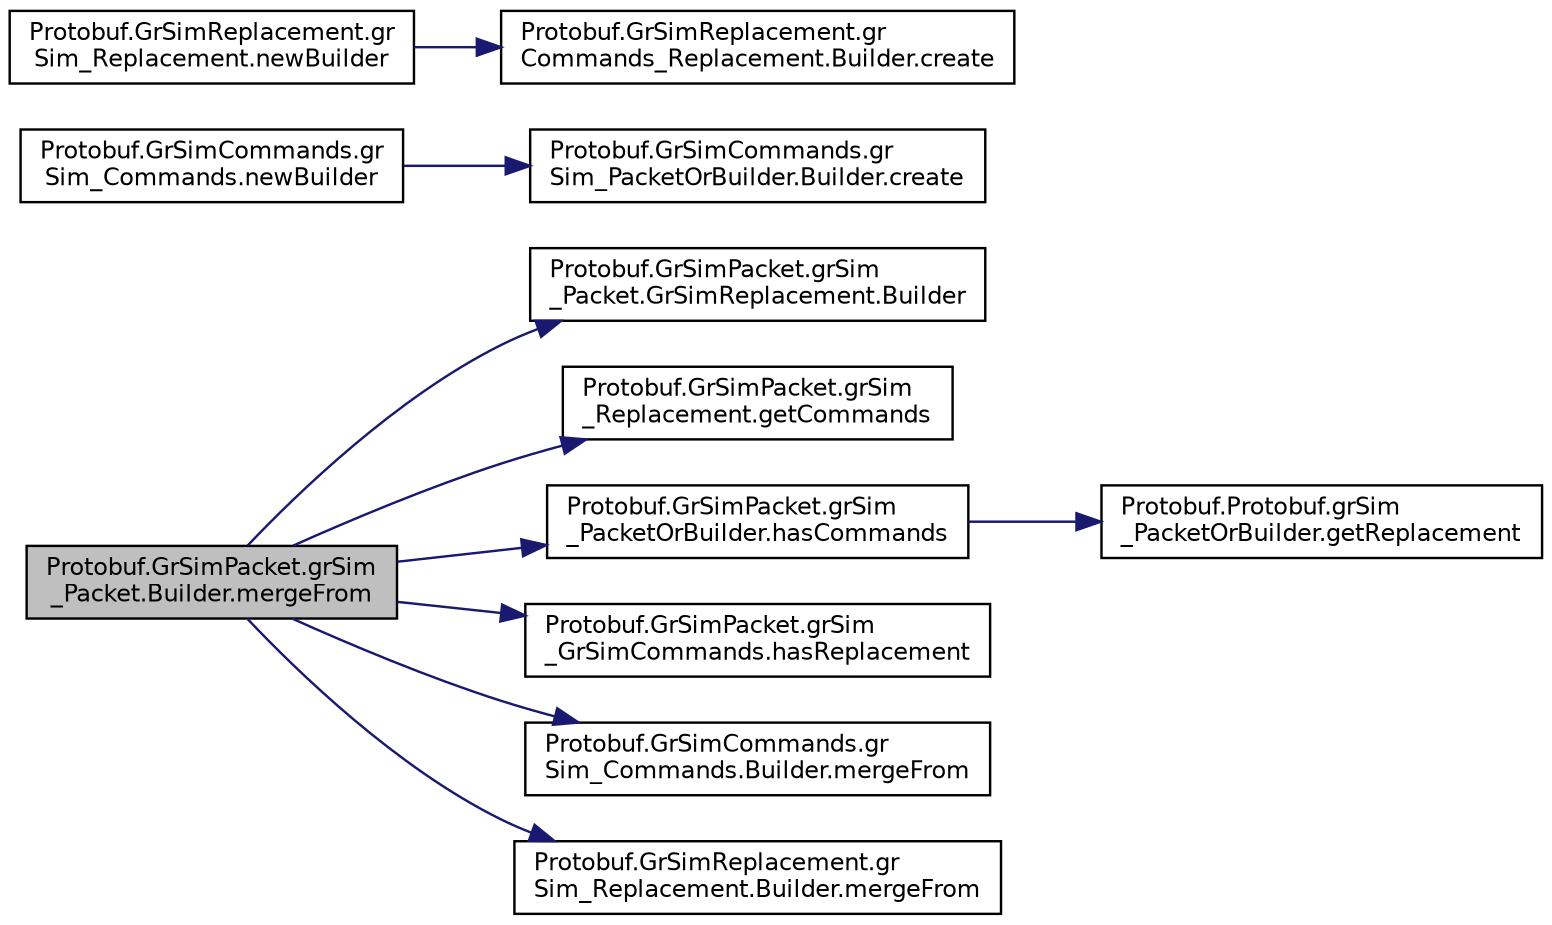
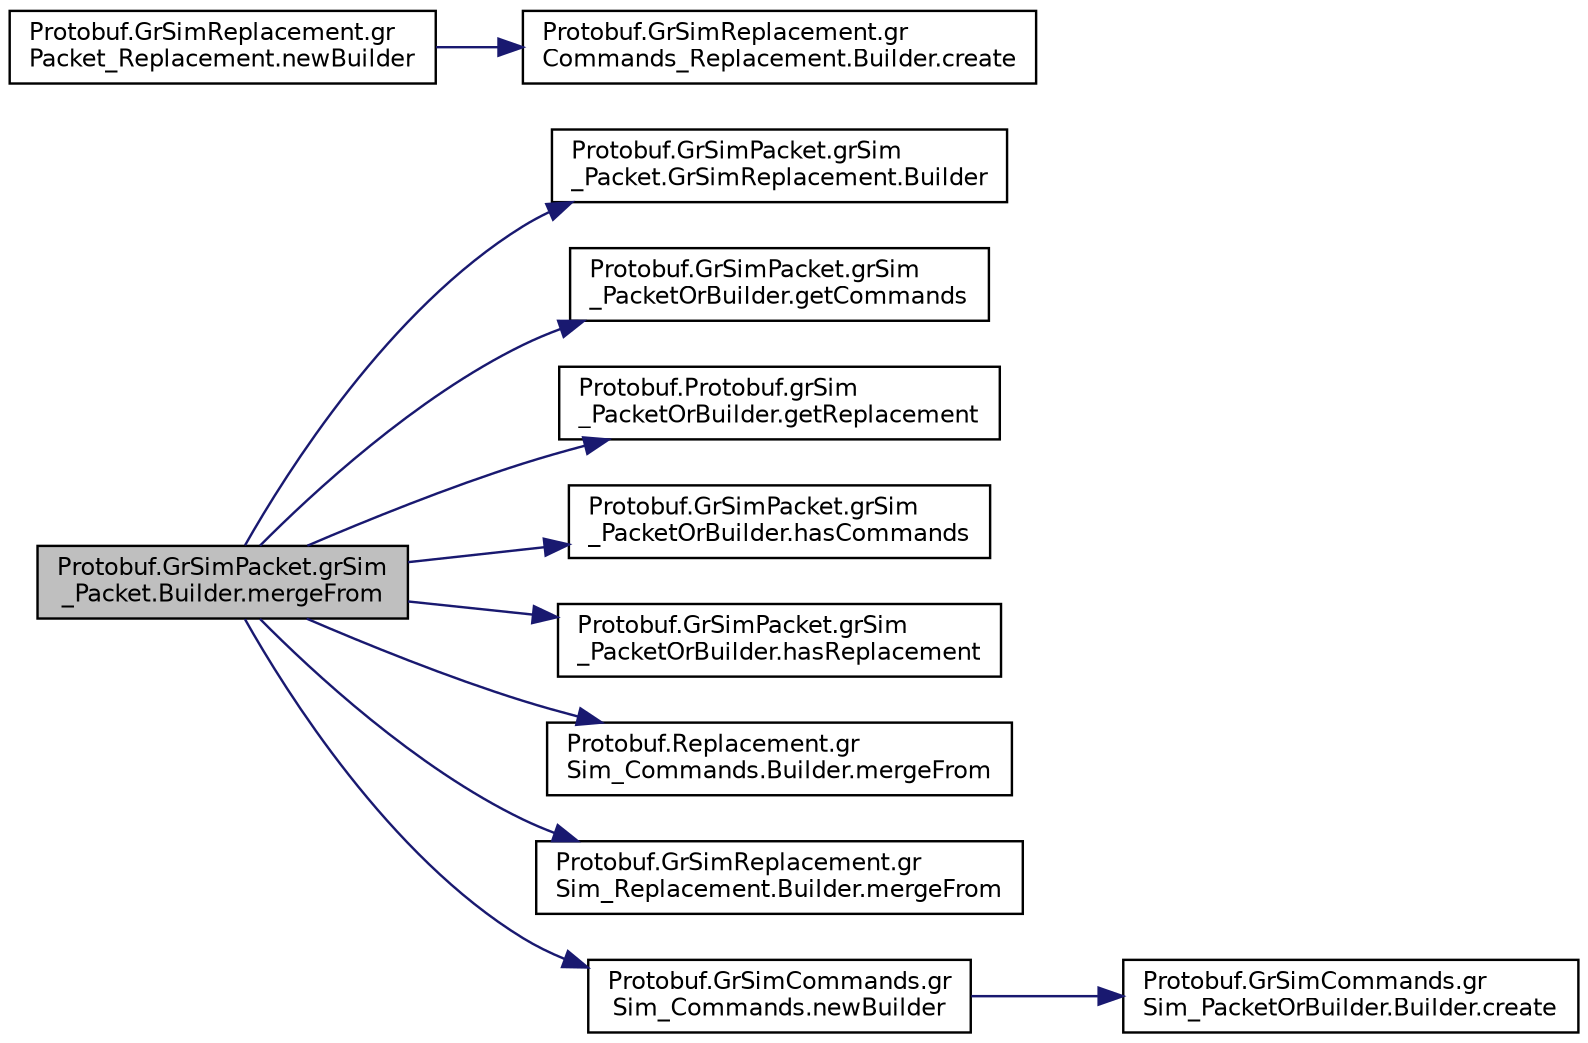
(212, 47) -> (223, 47)
(758, 403) -> (780, 284)
(1022, 522) -> (444, 491)
(758, 640) -> (780, 640)
(758, 759) -> (780, 759)
none -> (381, 813)
